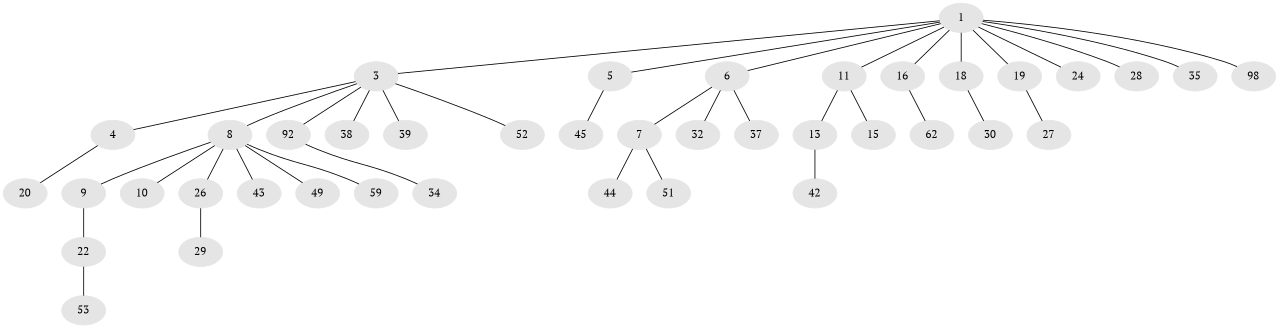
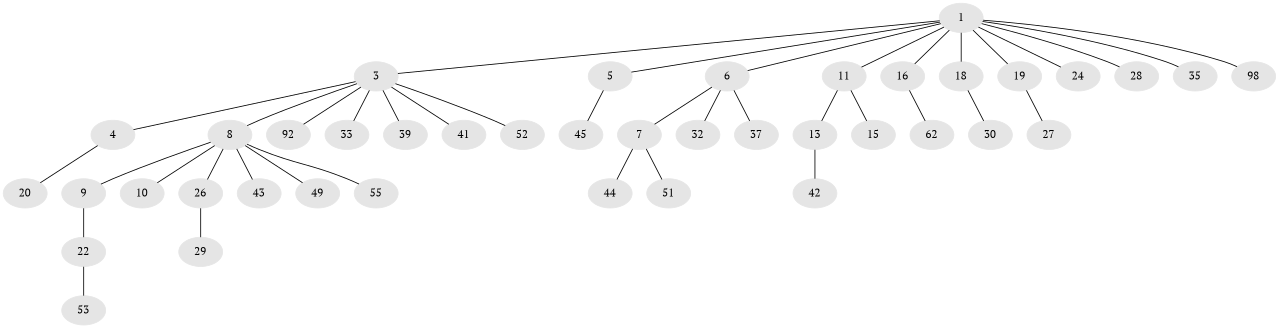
(347, 135) -> (347, 135)
none -> (464, 135)
(376, 193) -> (376, 193)
(435, 193) -> none
